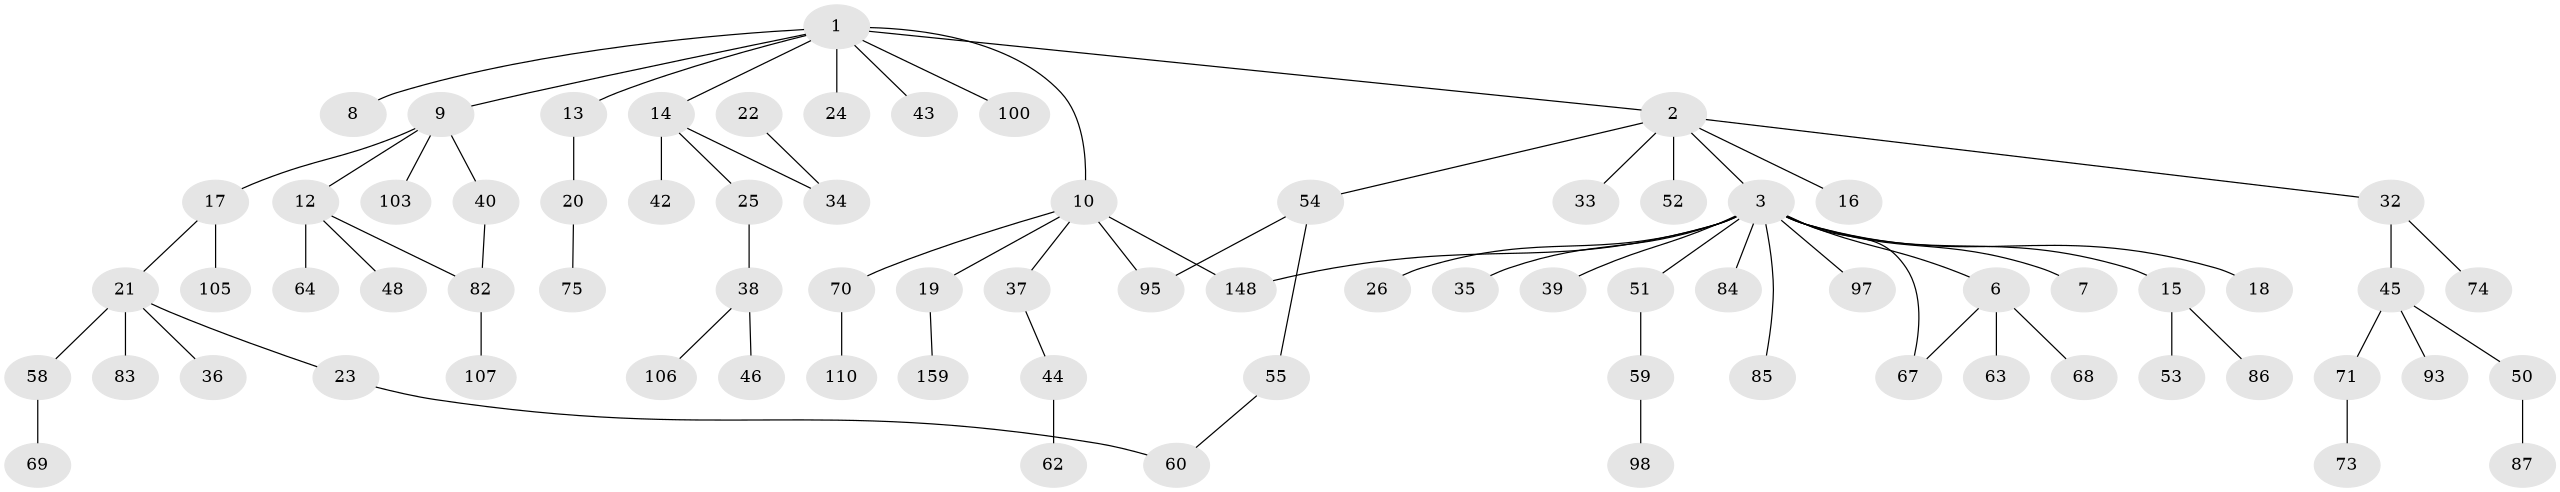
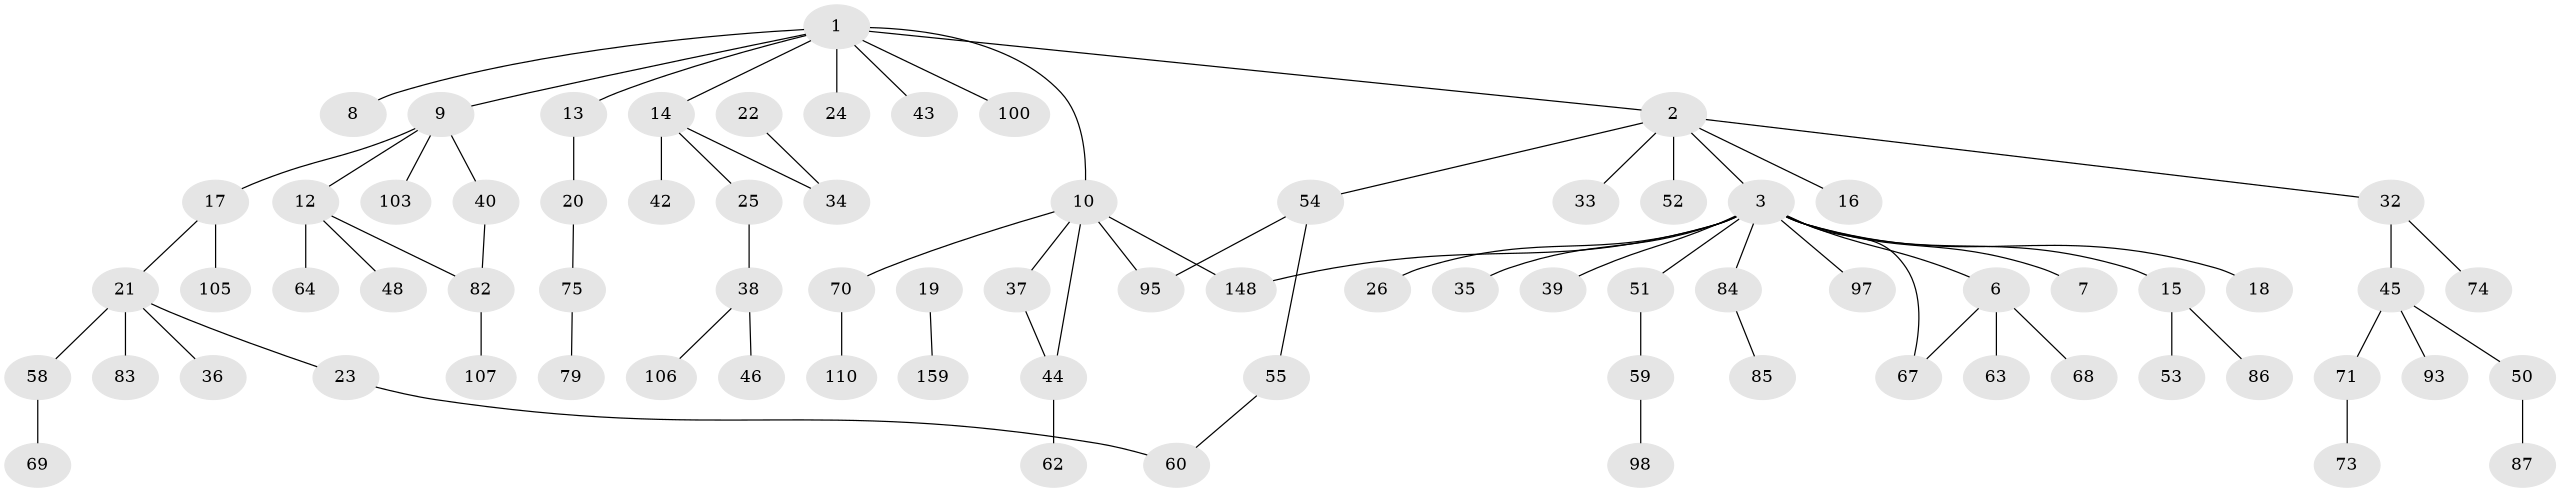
(1007, 246) -> (1069, 290)
(1773, 290) -> (1746, 334)
none -> (571, 378)
